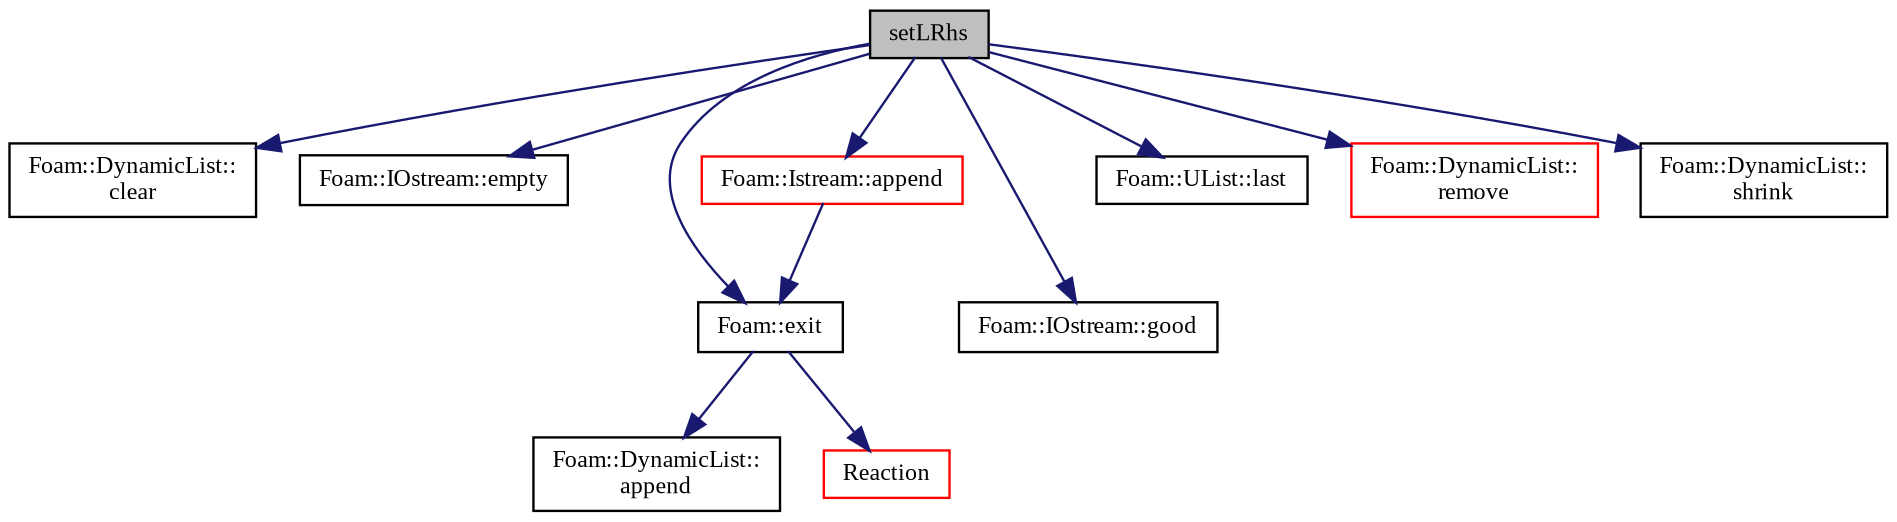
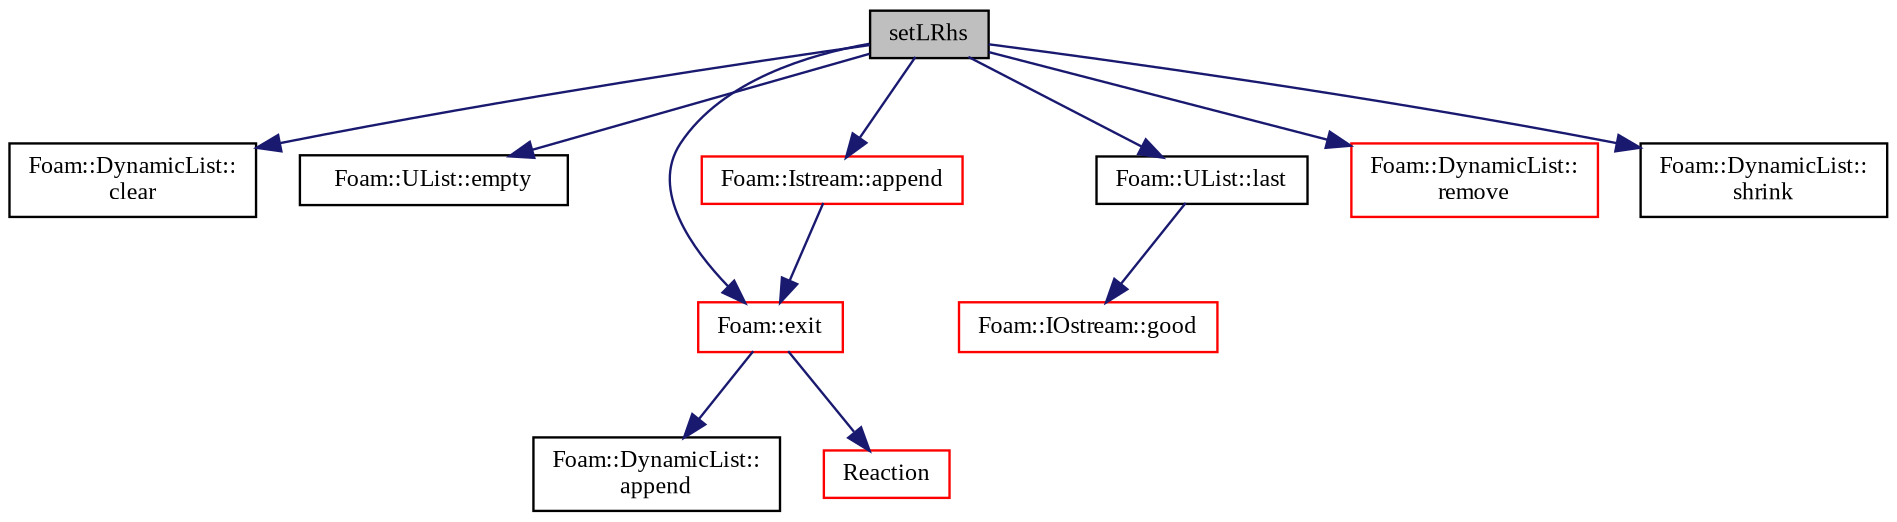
(1003, 169) -> (1153, 243)
(434, 180) -> (434, 180)
(771, 327) -> (771, 327)
(1088, 327) -> (1088, 327)
